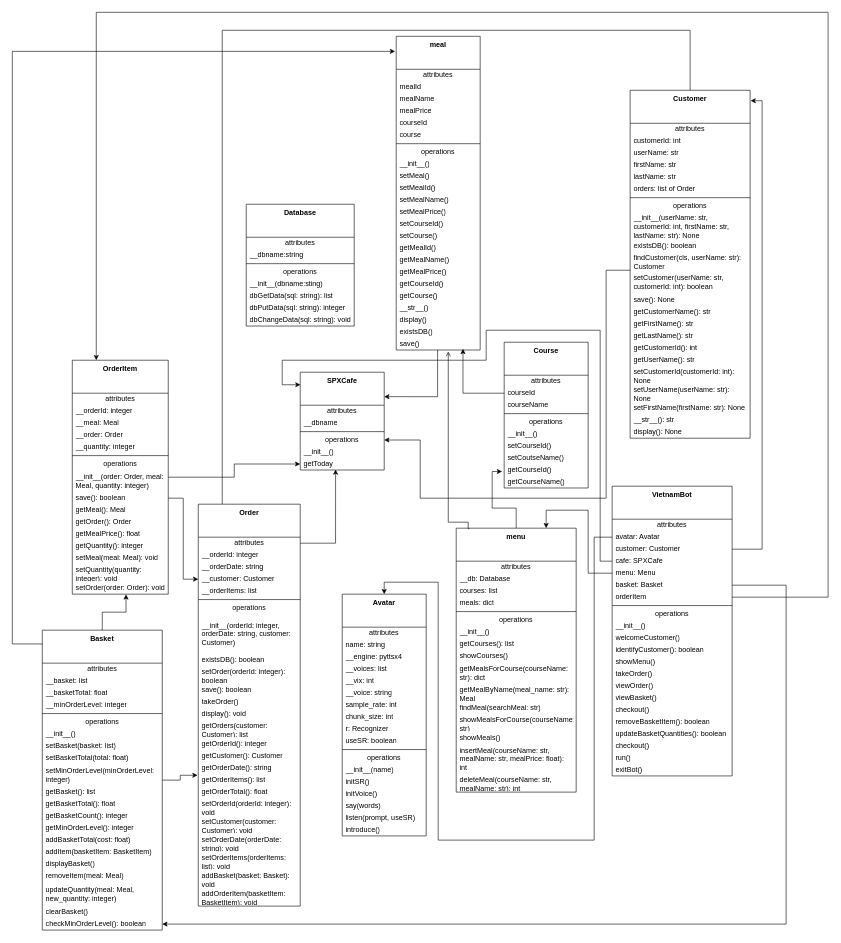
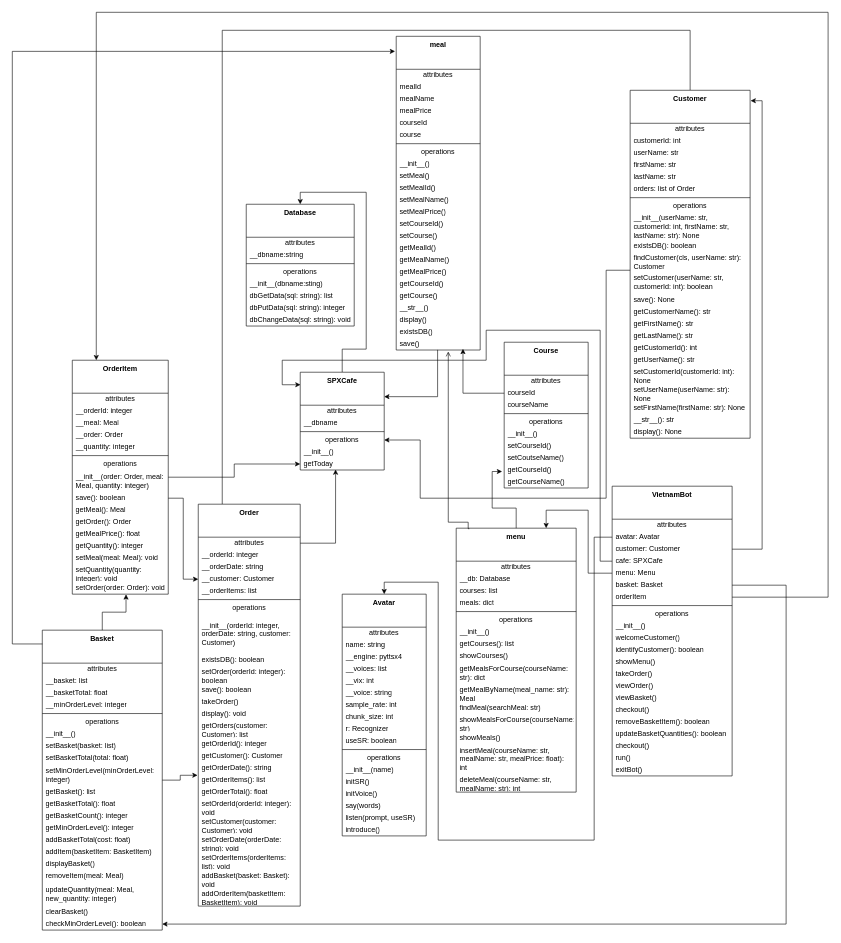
none -> (300, 194)
